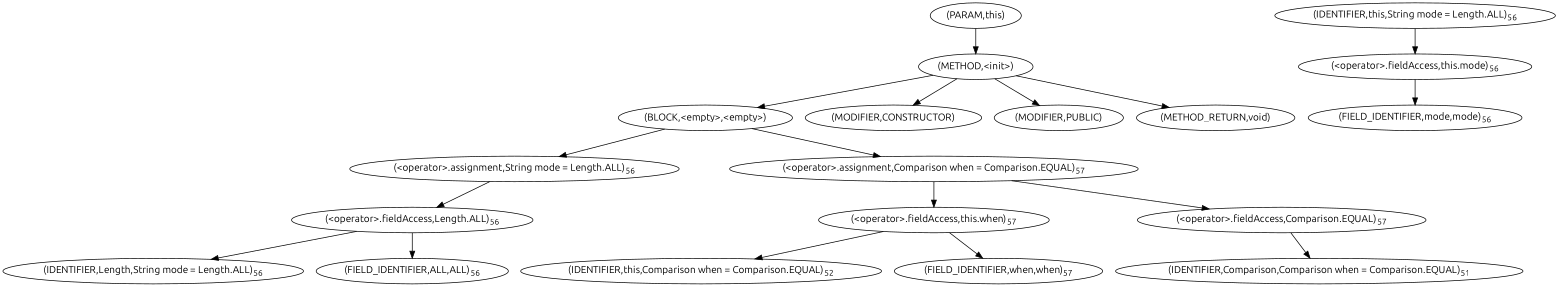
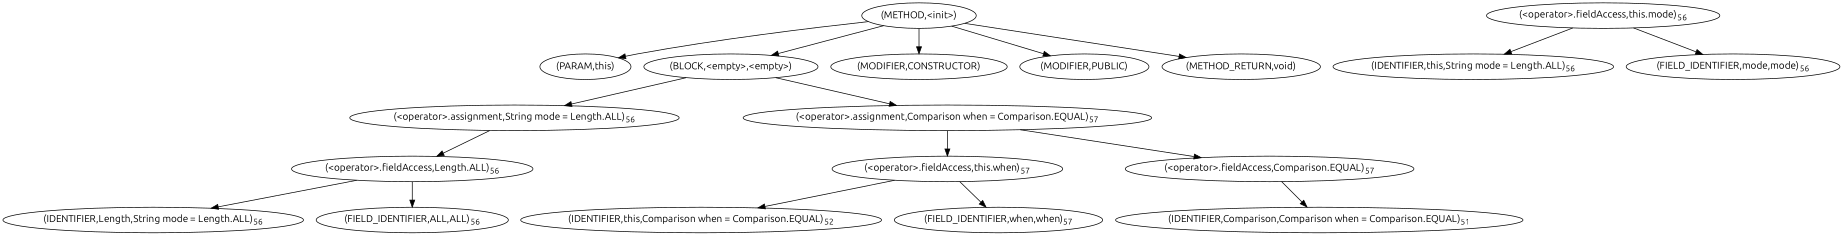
(976, 38) -> (747, 37)
(1415, 38) -> (1542, 40)
